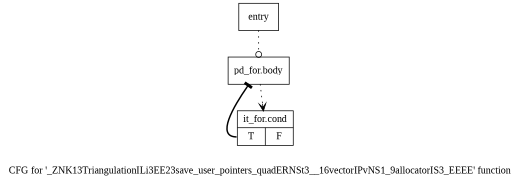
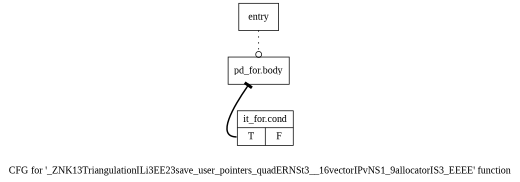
(261, 94) -> none
